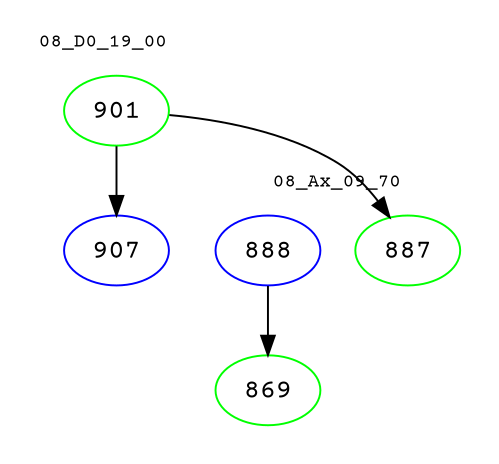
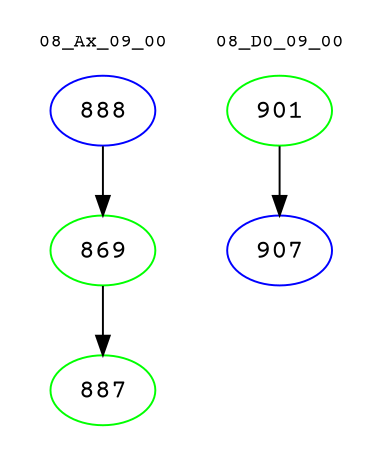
(104, 42) -> (281, 42)
(283, 138) -> (103, 311)
(338, 182) -> (104, 42)
